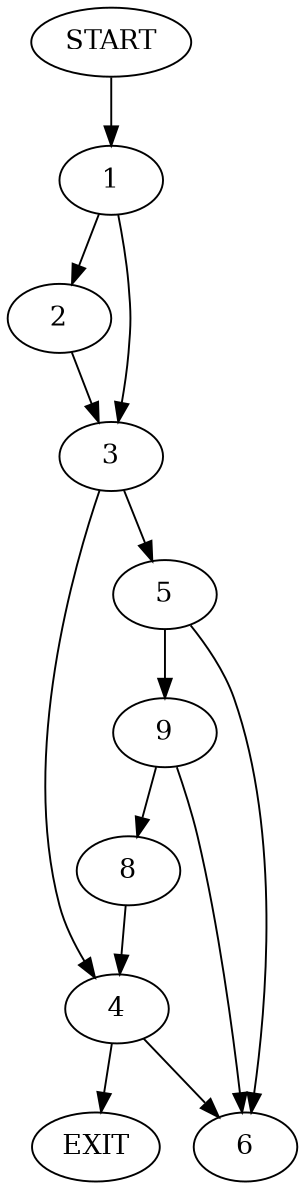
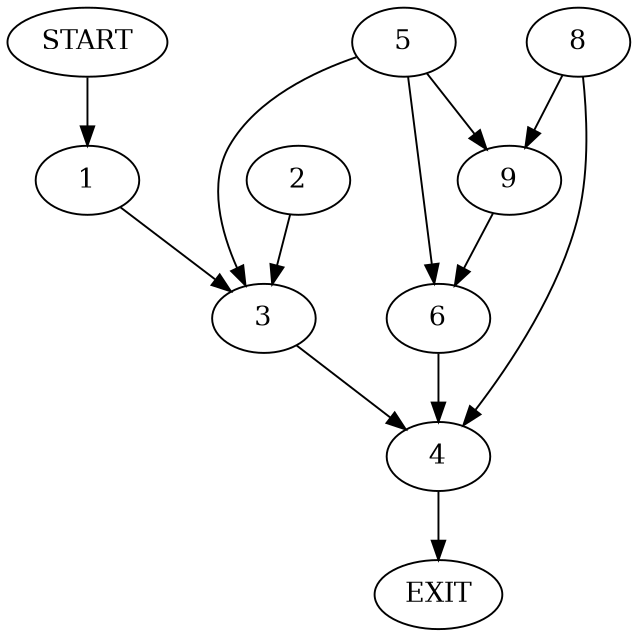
(89, 240) -> none
(135, 517) -> (238, 133)
(149, 792) -> (548, 103)
(174, 1071) -> (438, 378)
